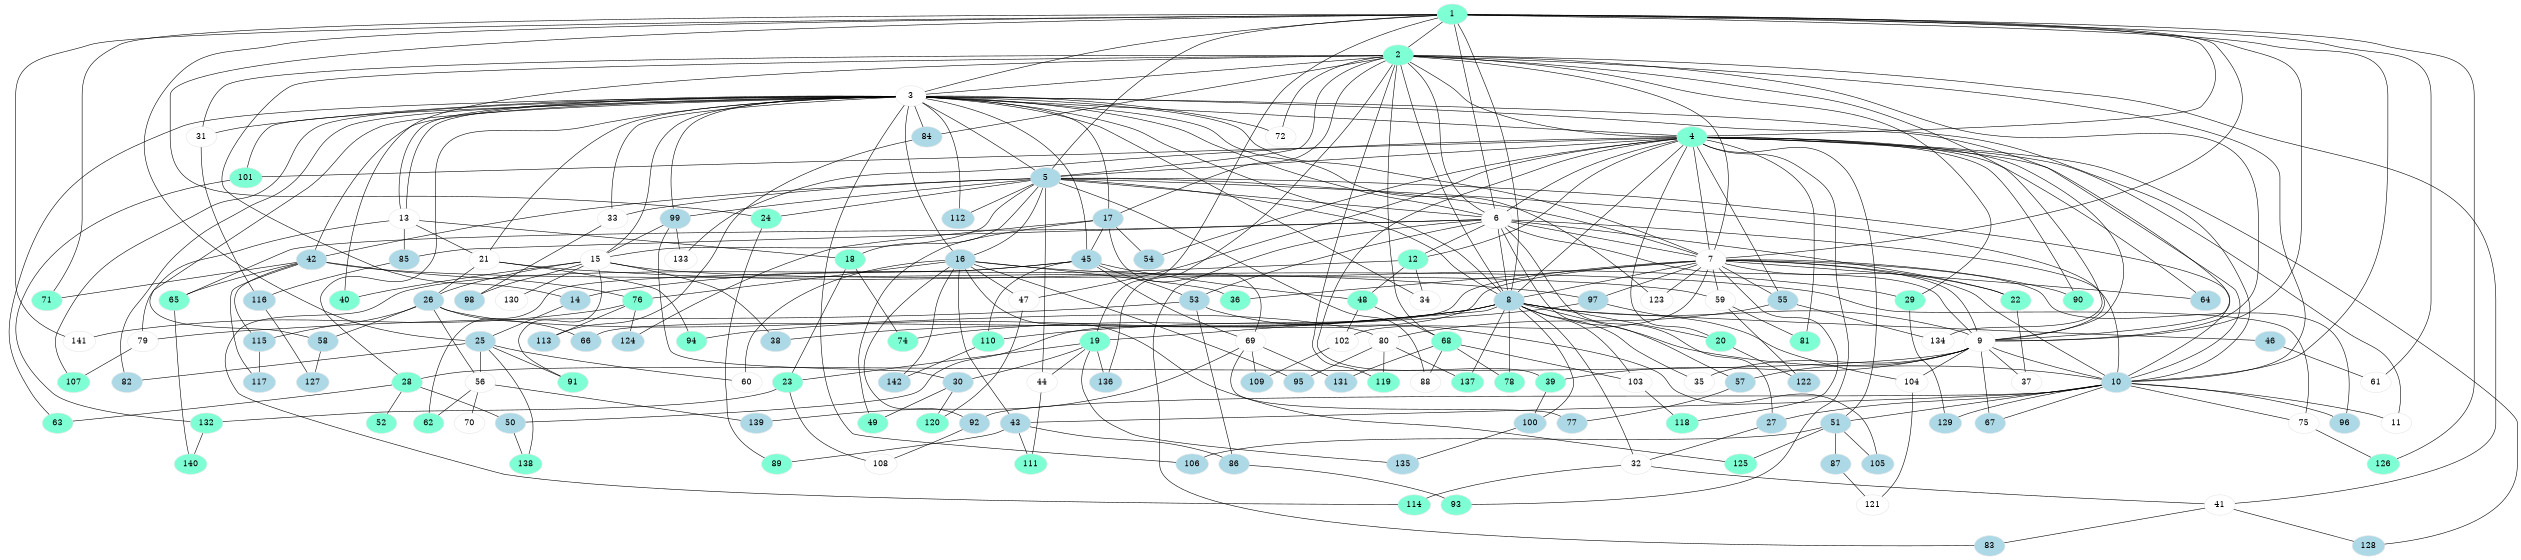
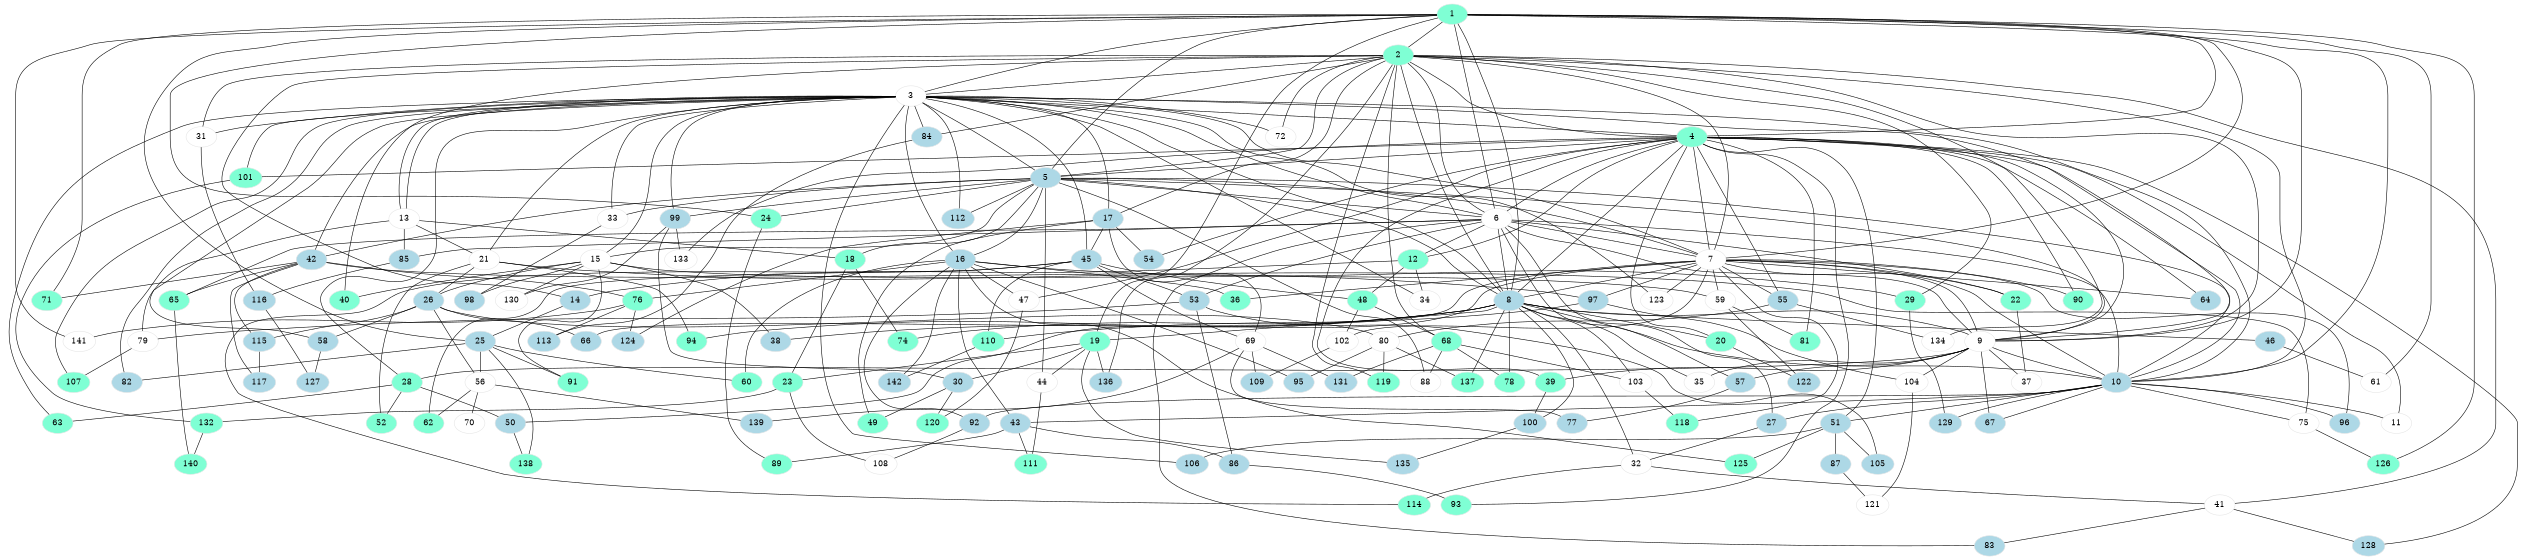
(635, 239) -> (587, 280)
none -> (397, 307)
(747, 382) -> (747, 382)
